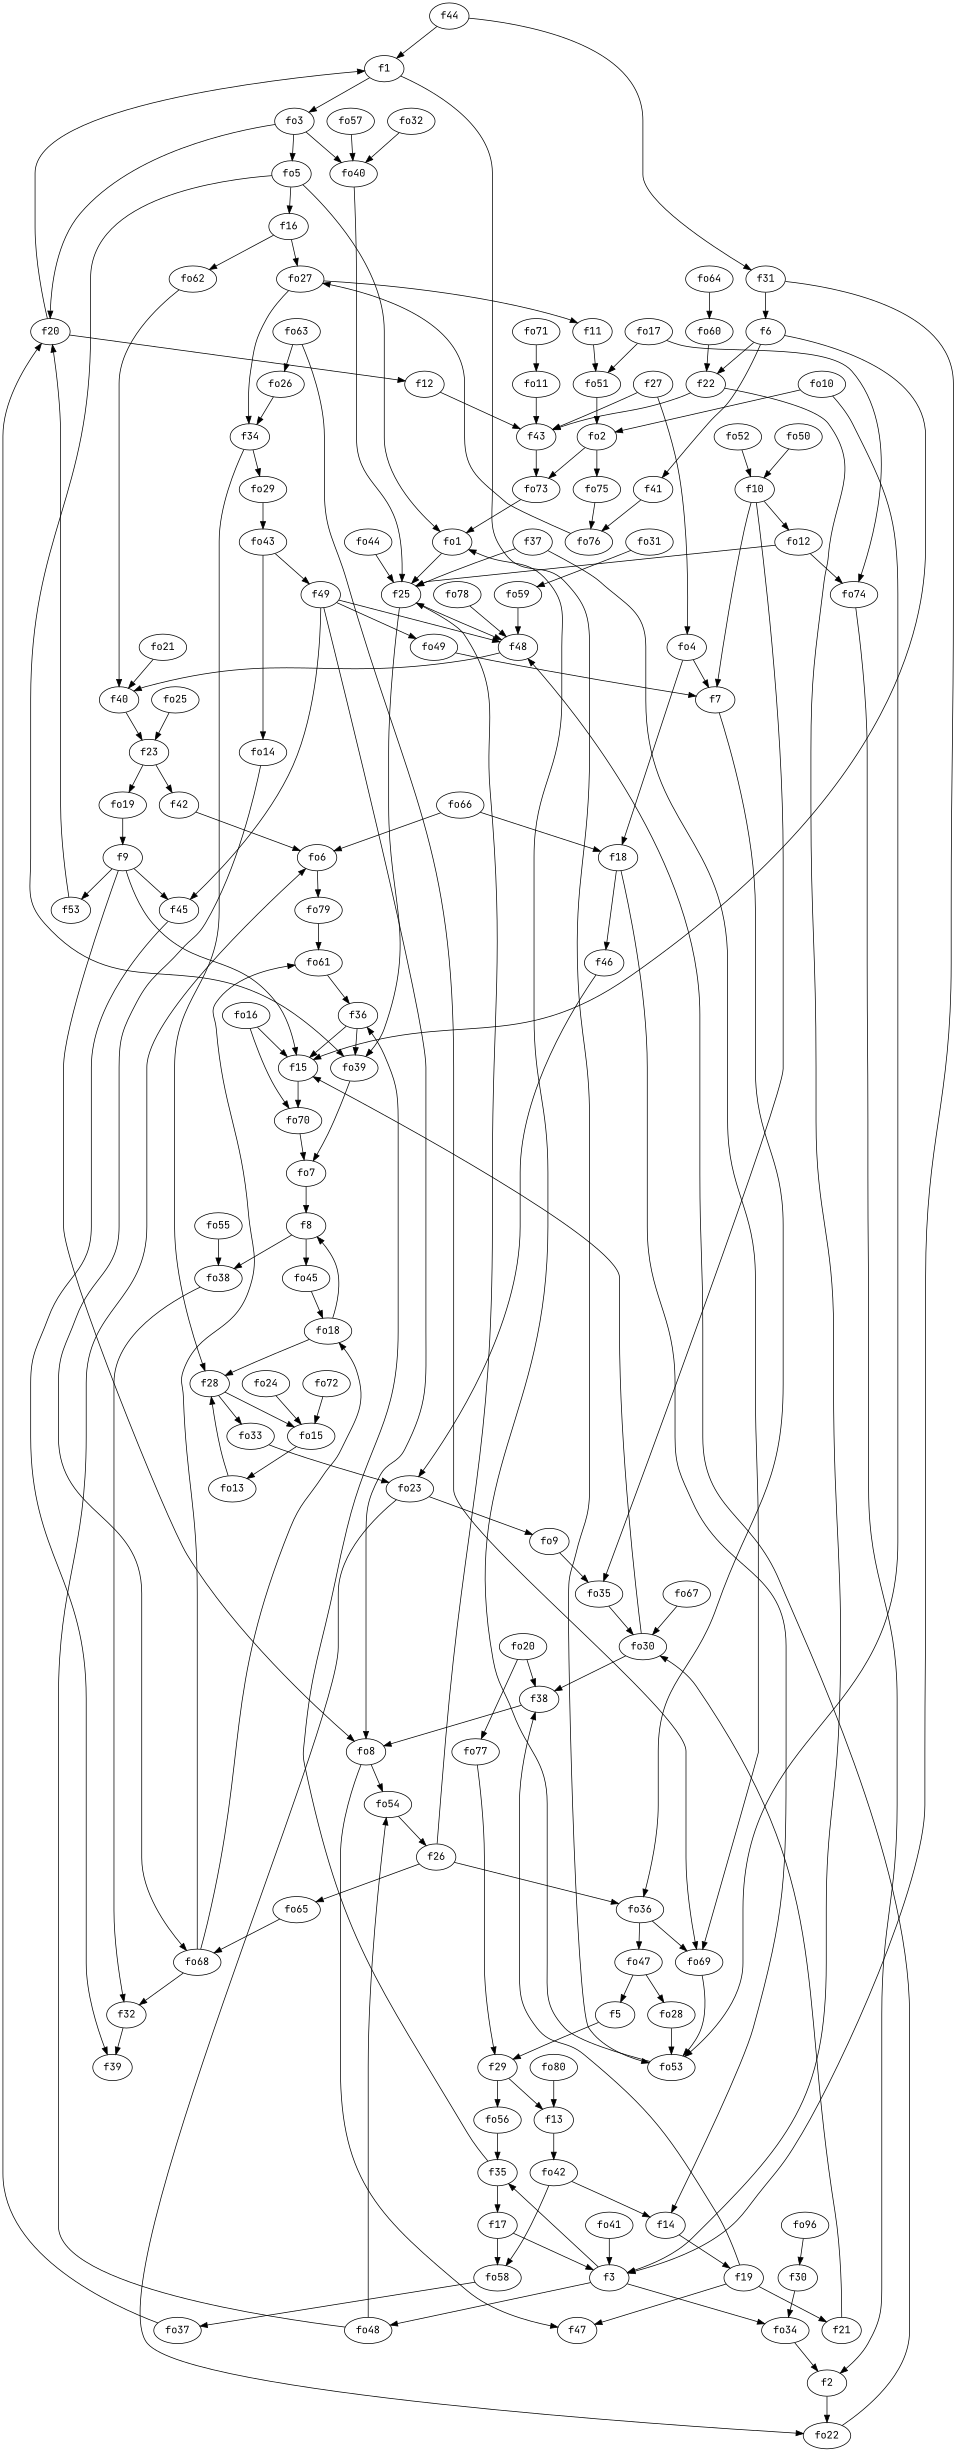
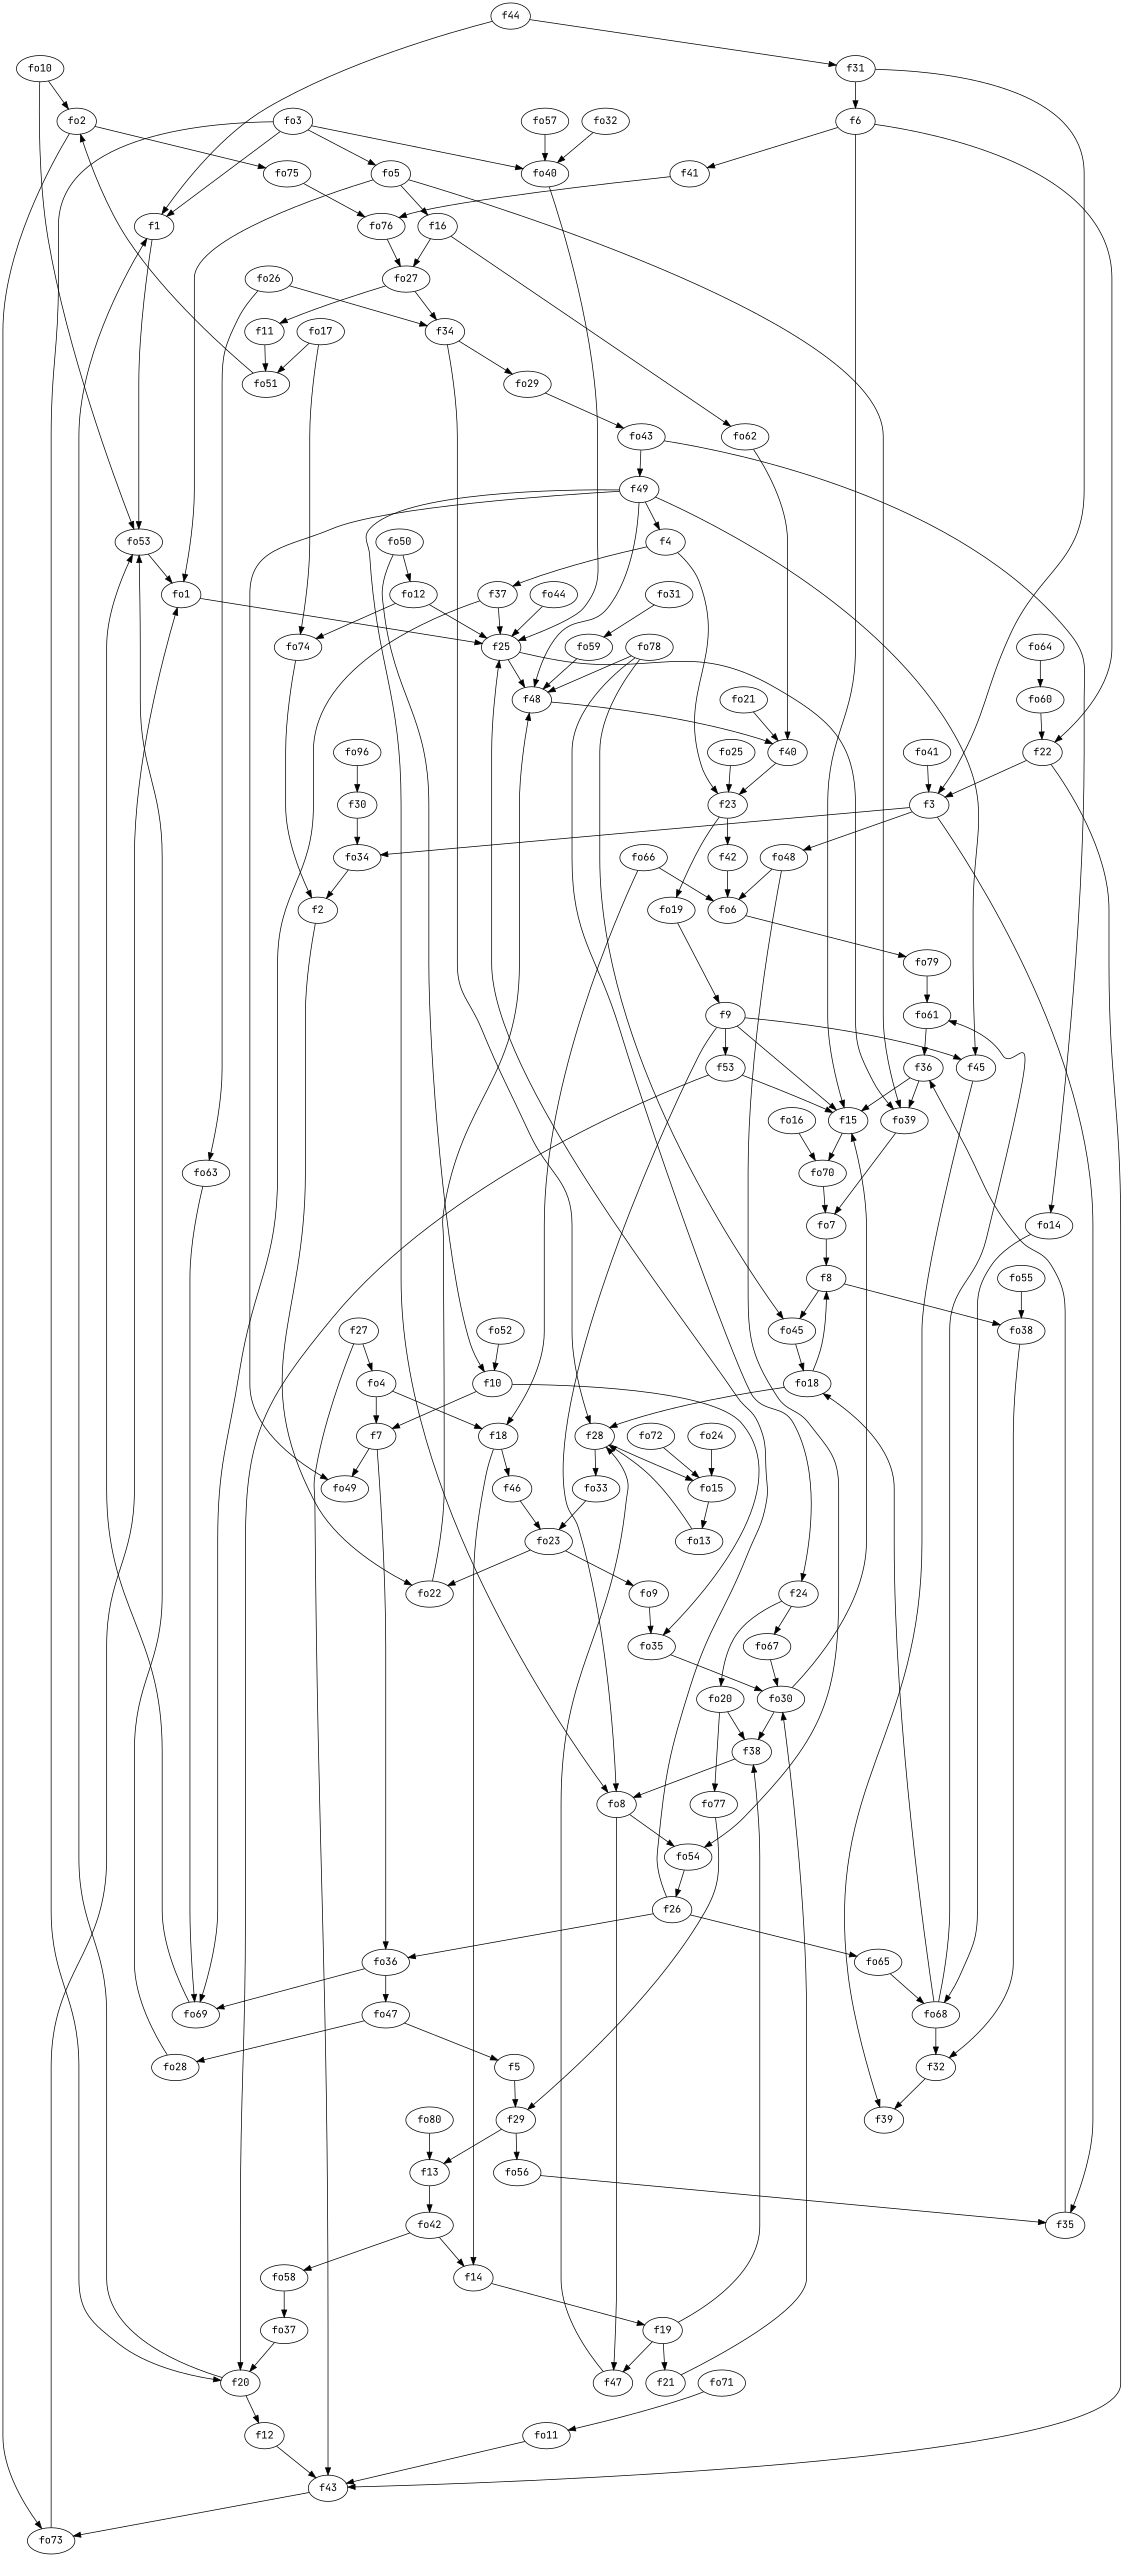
(343, 93) -> (226, 172)
(290, 355) -> (222, 718)
(774, 513) -> (406, 565)
none -> (666, 542)
(572, 675) -> (363, 1459)
none -> (621, 1000)
(270, 1039) -> (784, 1092)
none -> (798, 1594)
none -> (561, 1911)
(498, 2225) -> none
